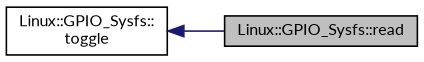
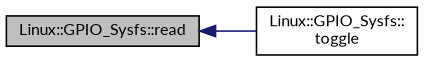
(204, 31) -> (236, 31)
